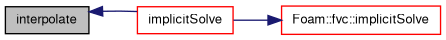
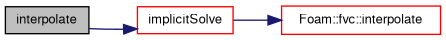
(120, 11) -> (106, 29)
(361, 20) -> (361, 20)
